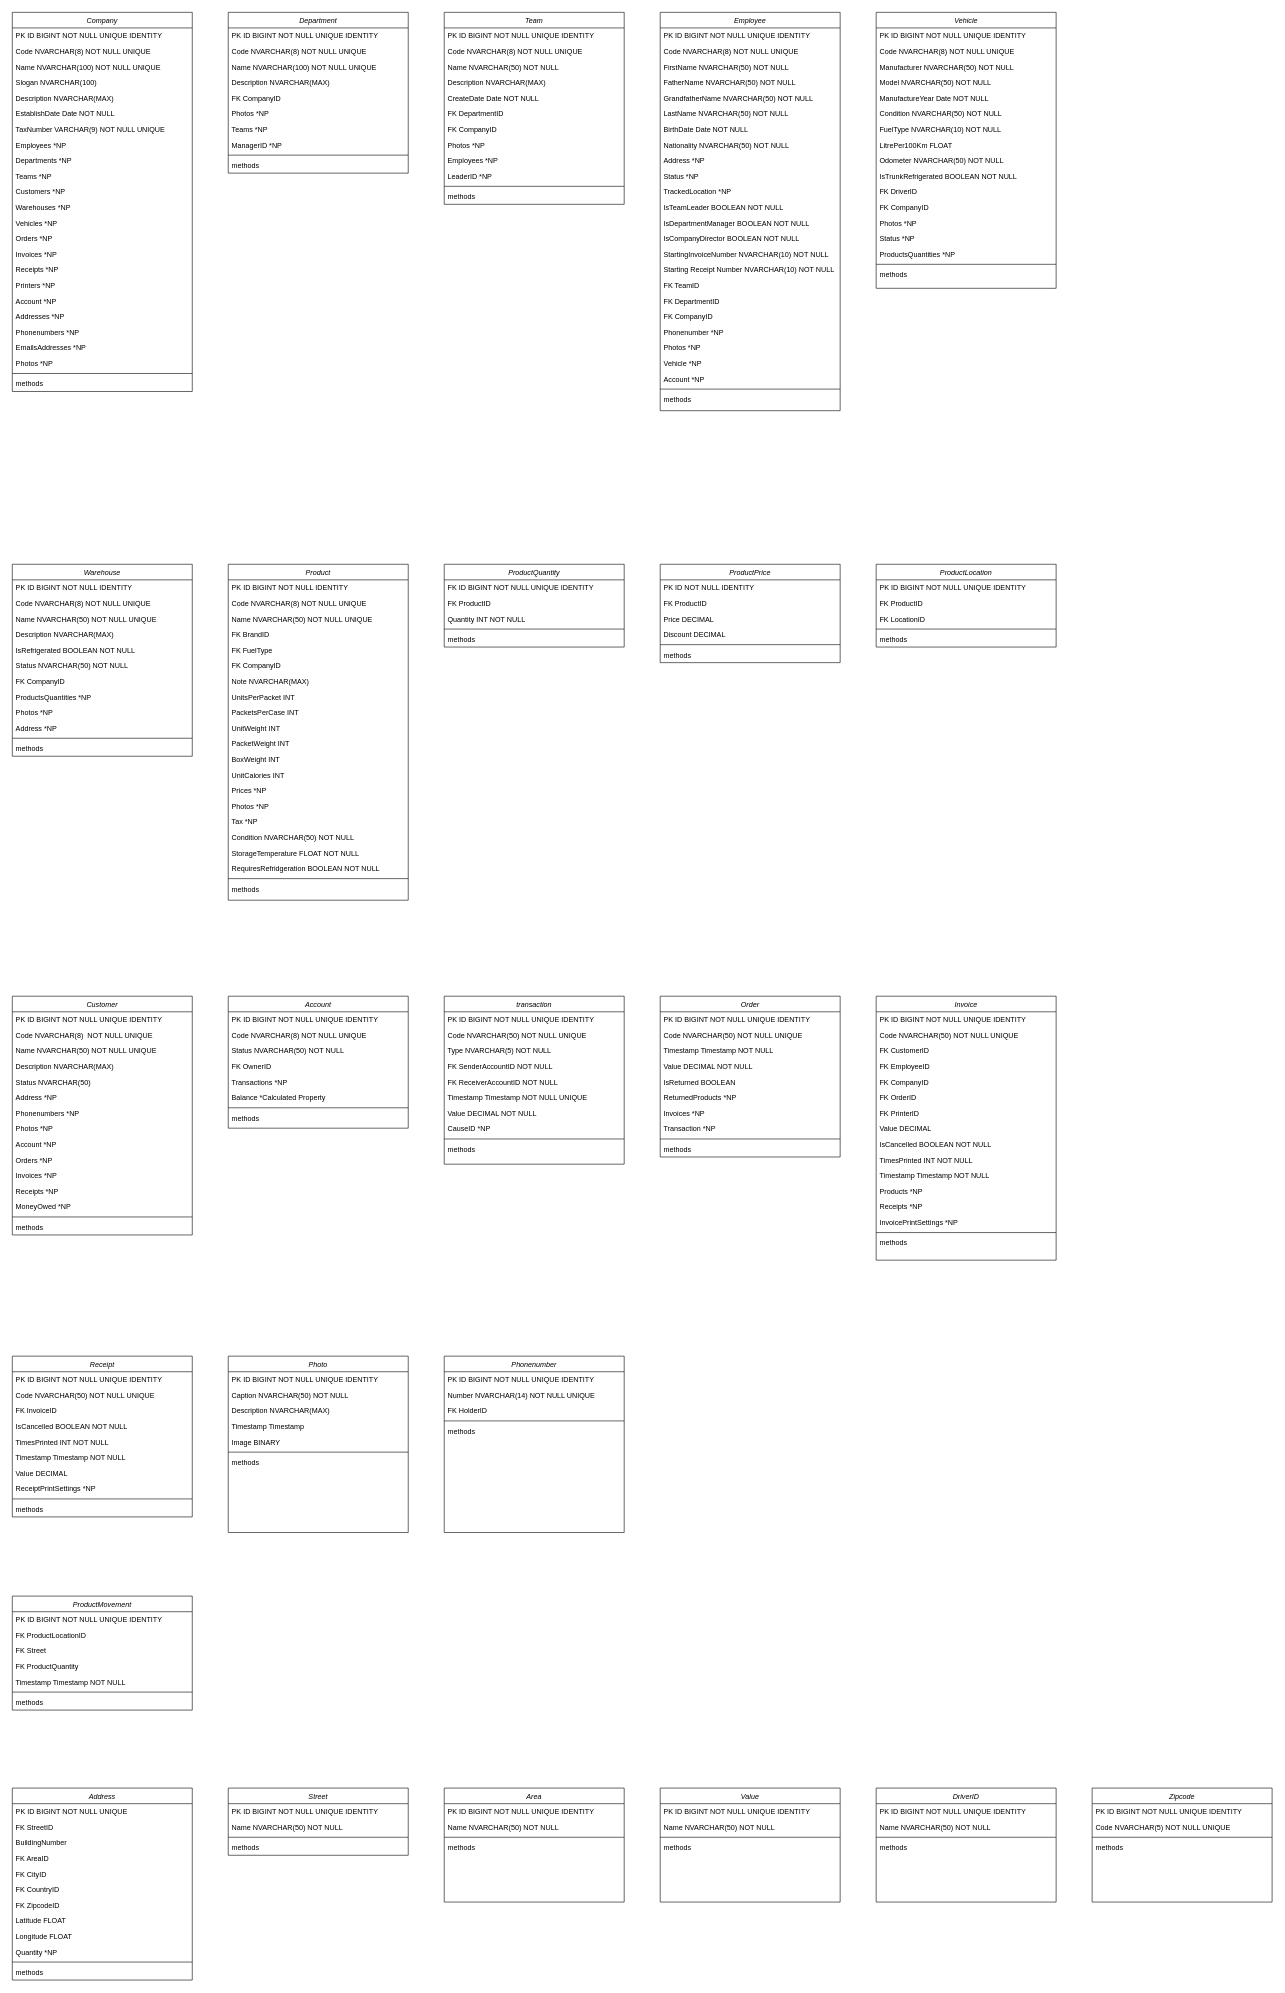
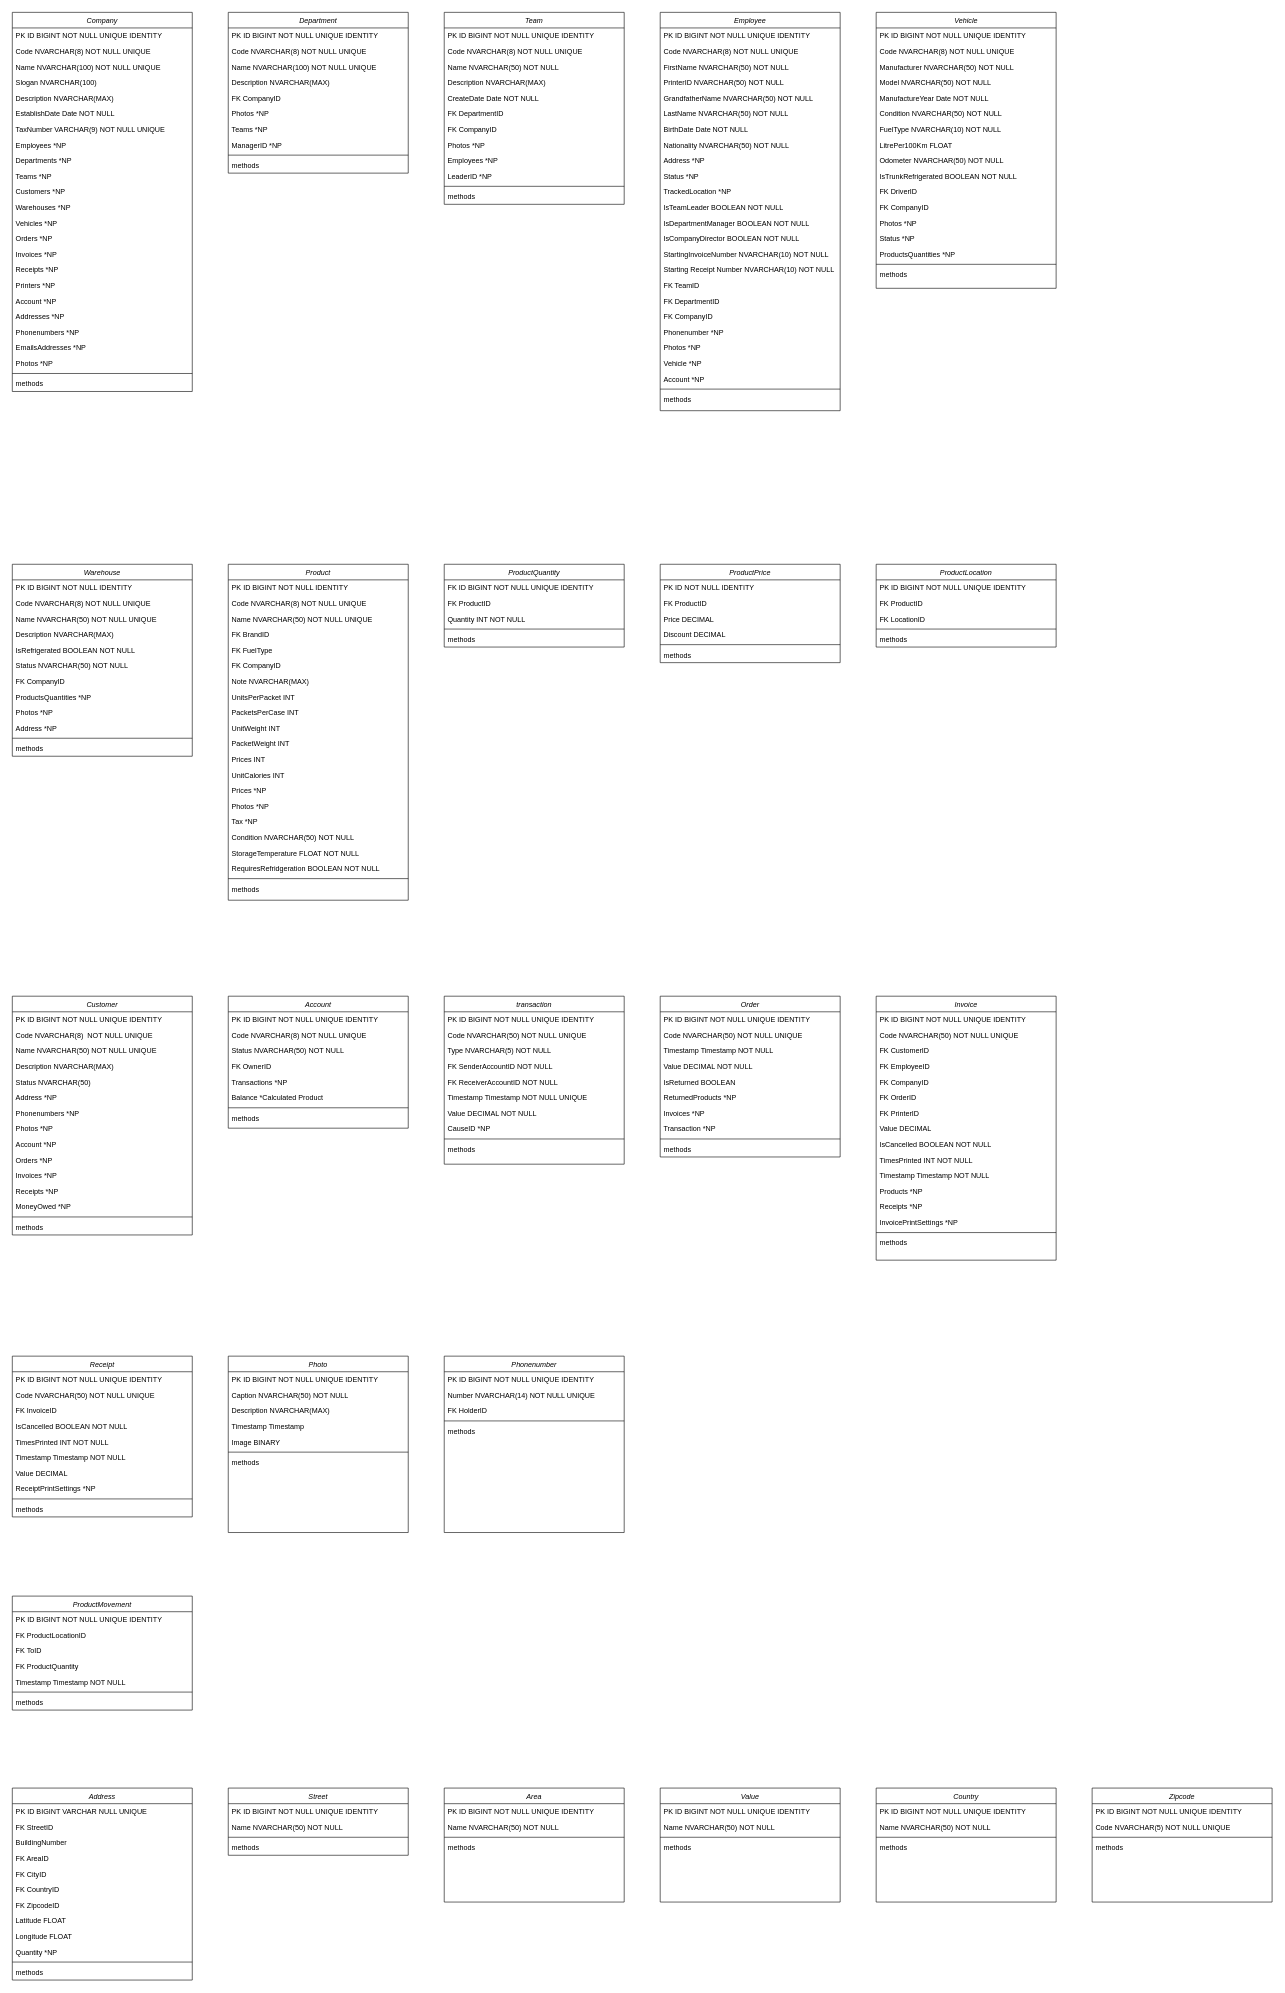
(725, 83) -> (722, 83)
(256, 760) -> (250, 760)
(283, 1098) -> (281, 1098)
(33, 1651) -> (29, 1651)
(966, 1796) -> (966, 1796)
(67, 1812) -> (75, 1812)
